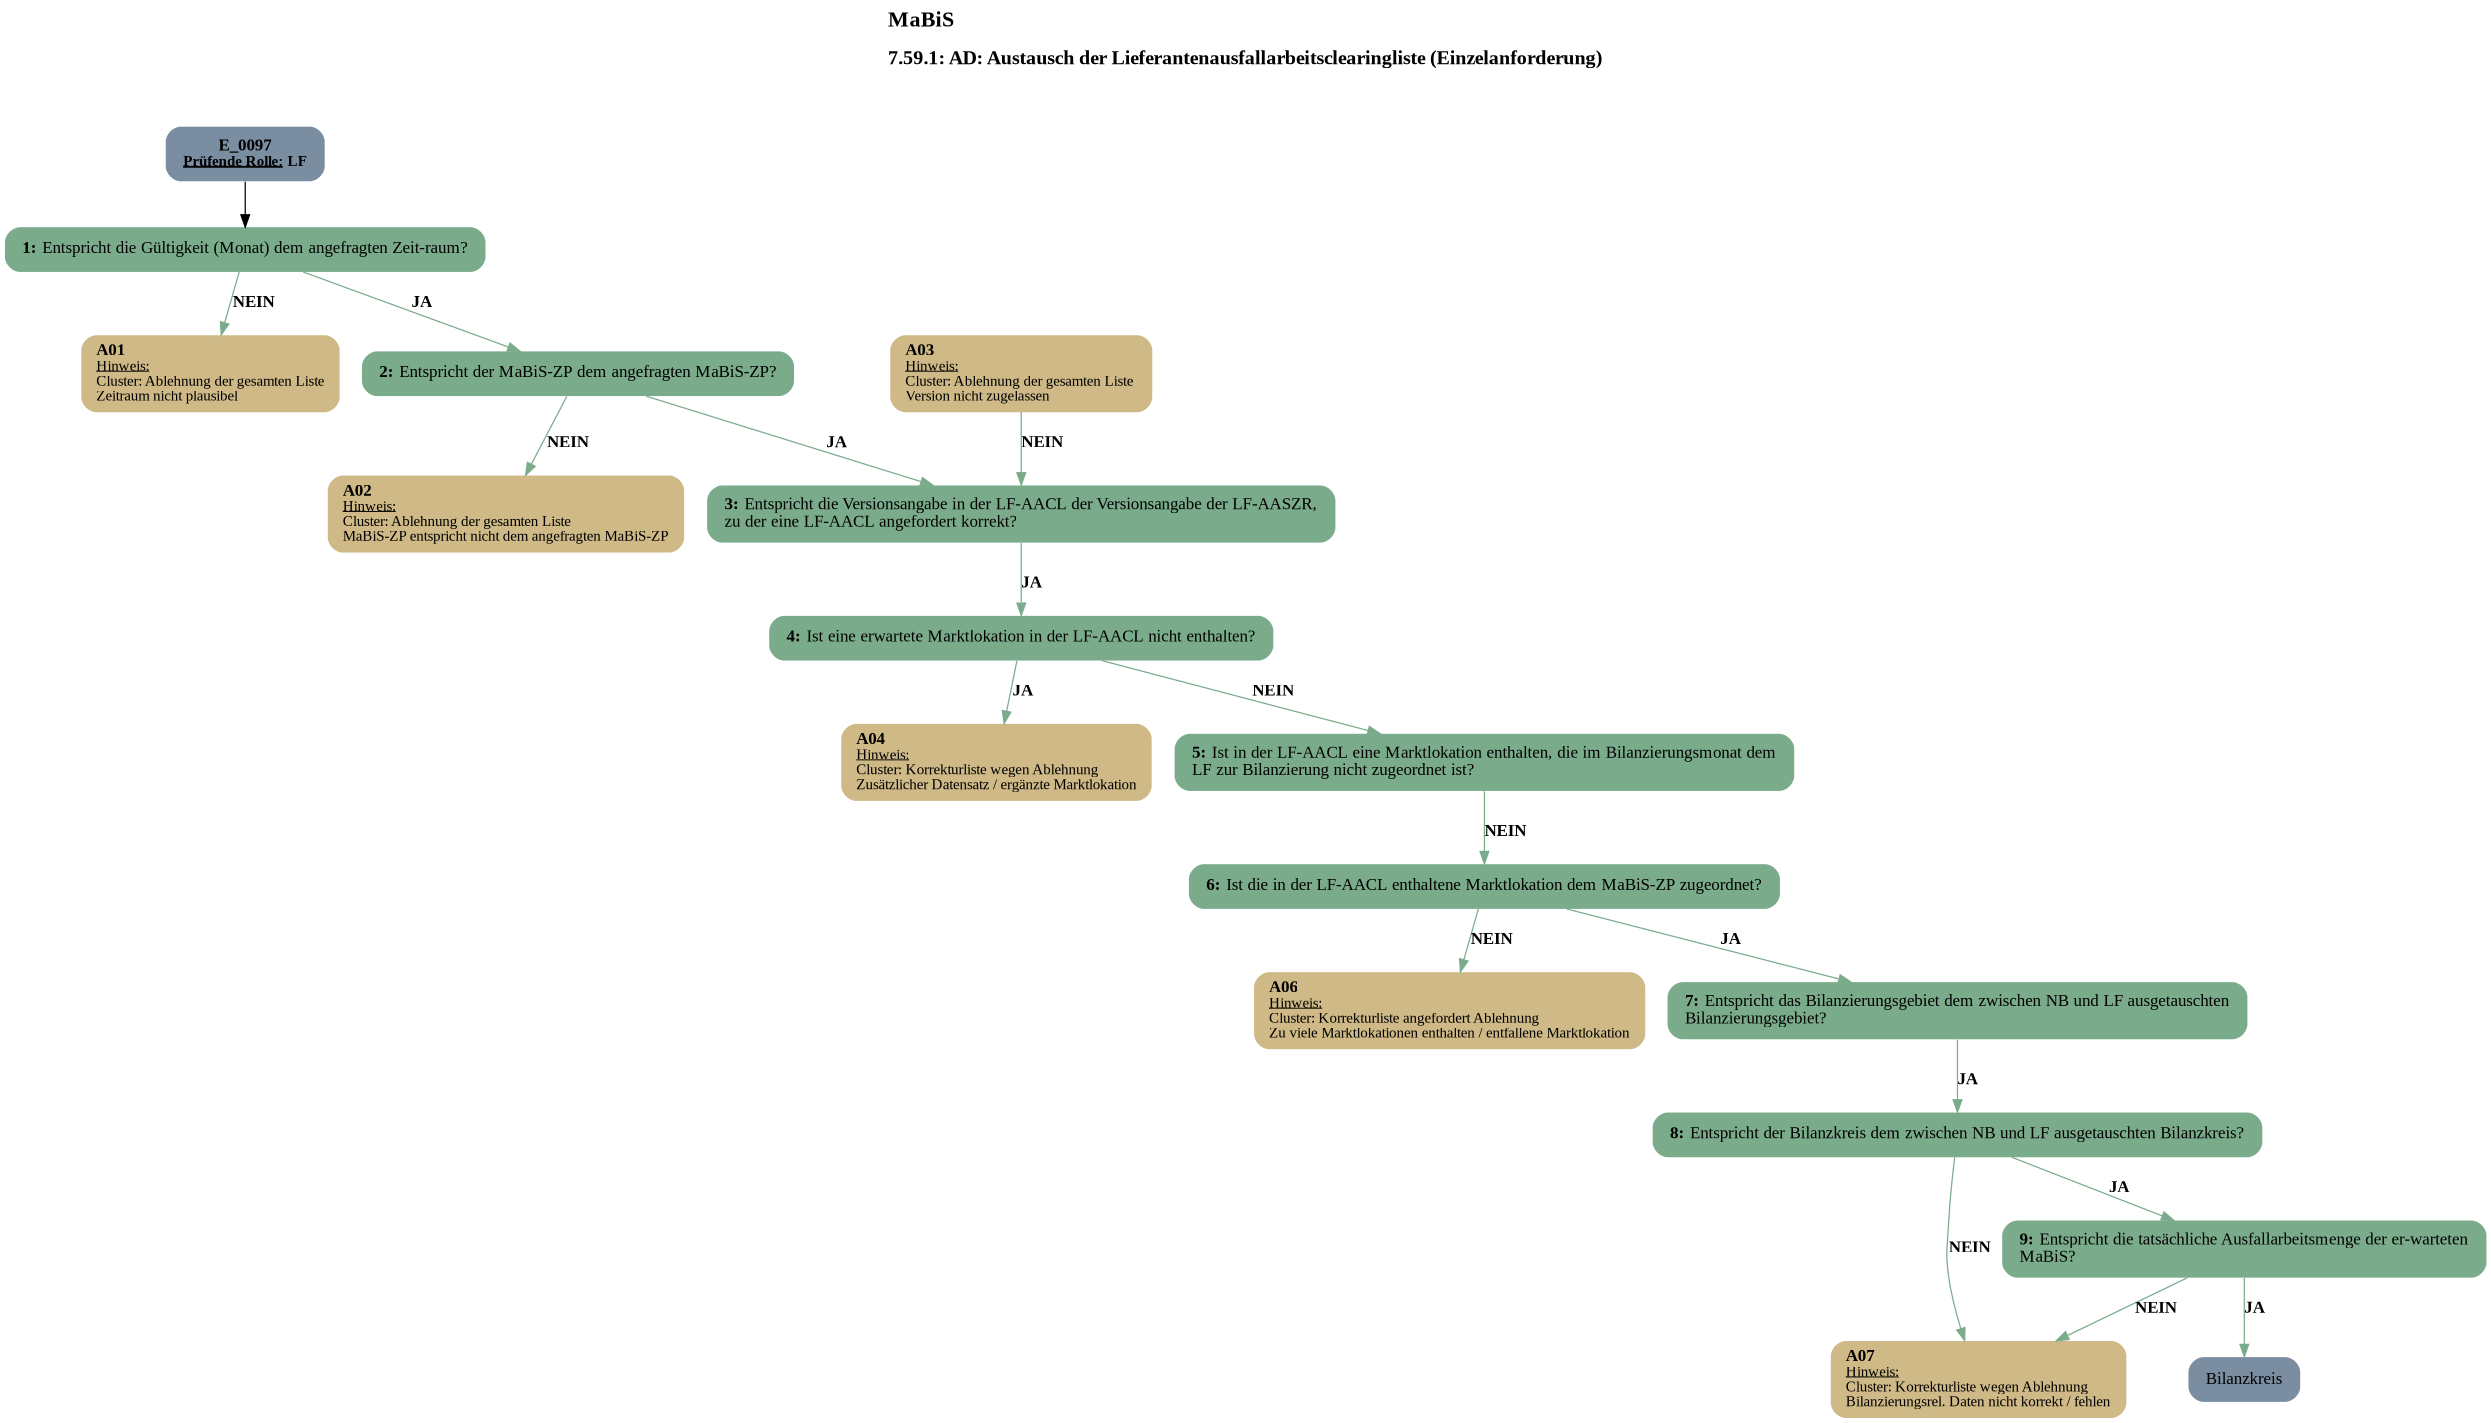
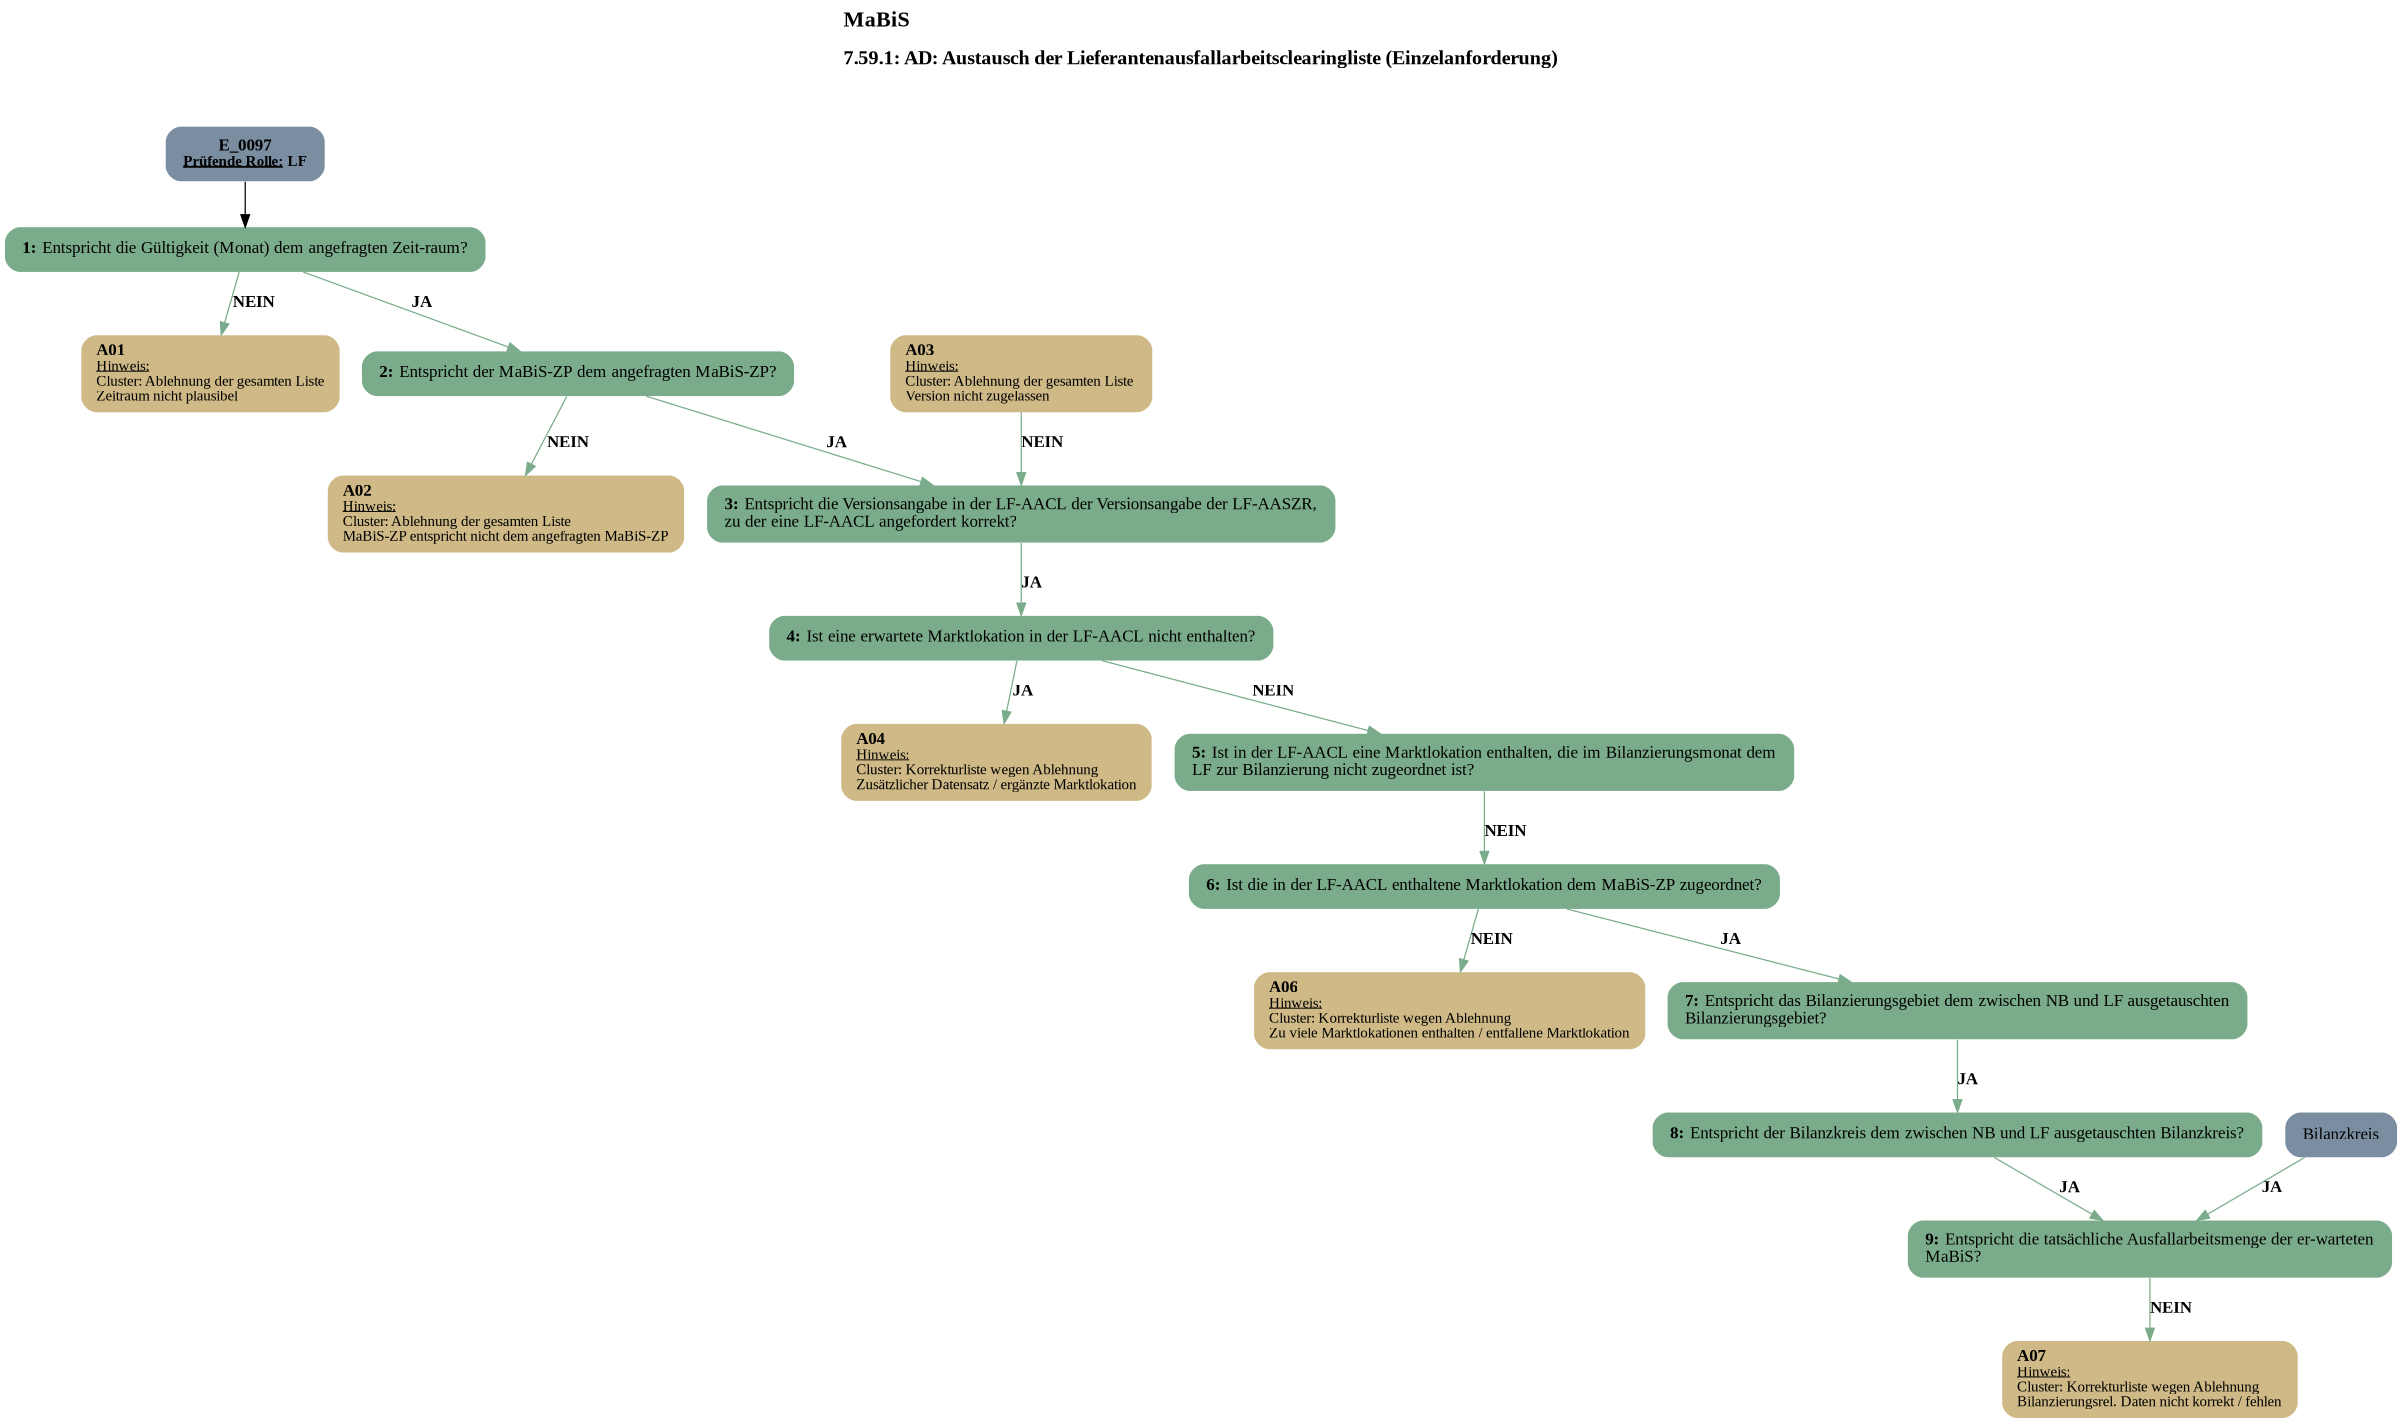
(1404, 1018) -> (1391, 1018)
(1947, 1244) -> none
(2244, 1311) -> (2256, 1186)
